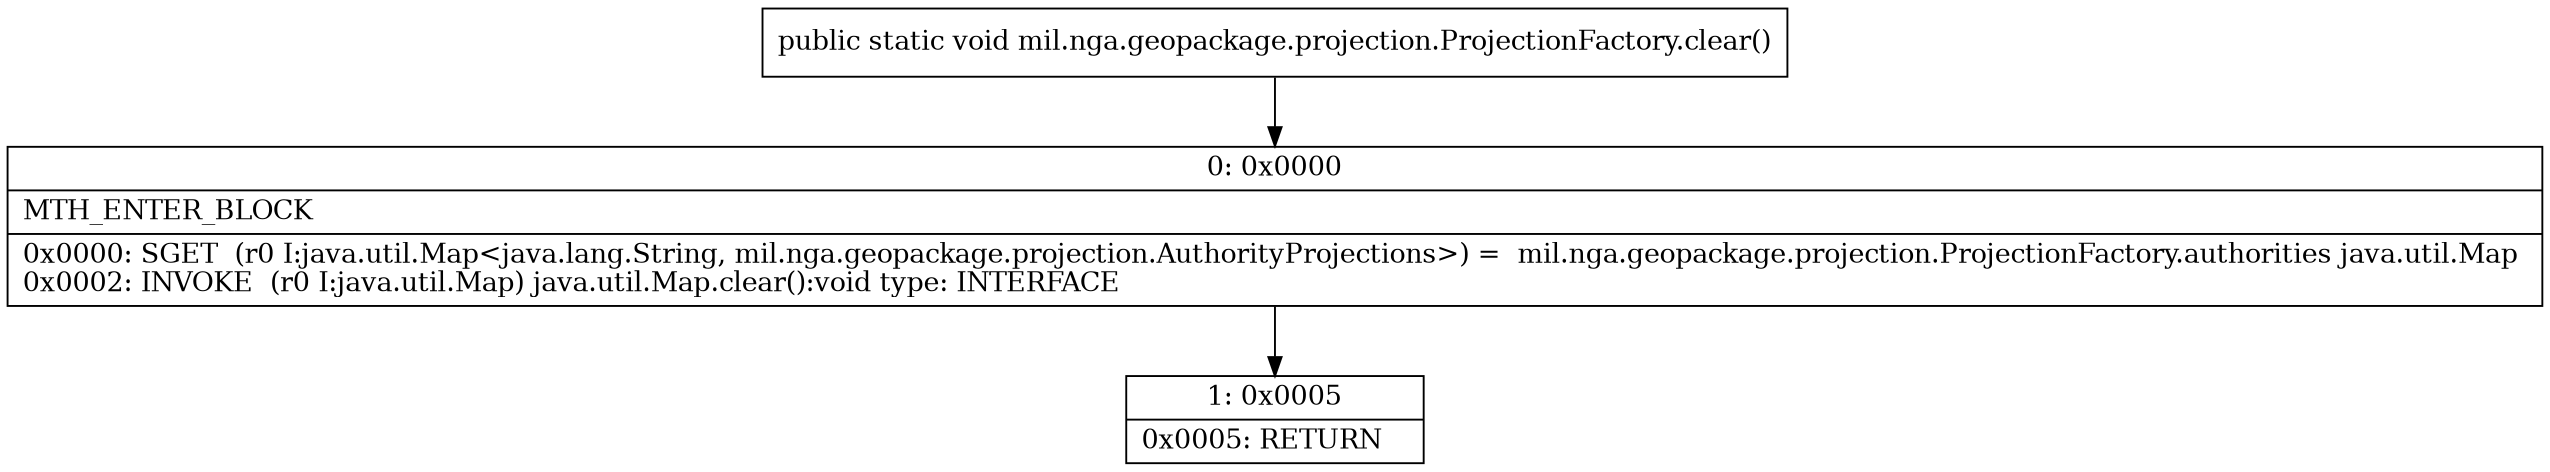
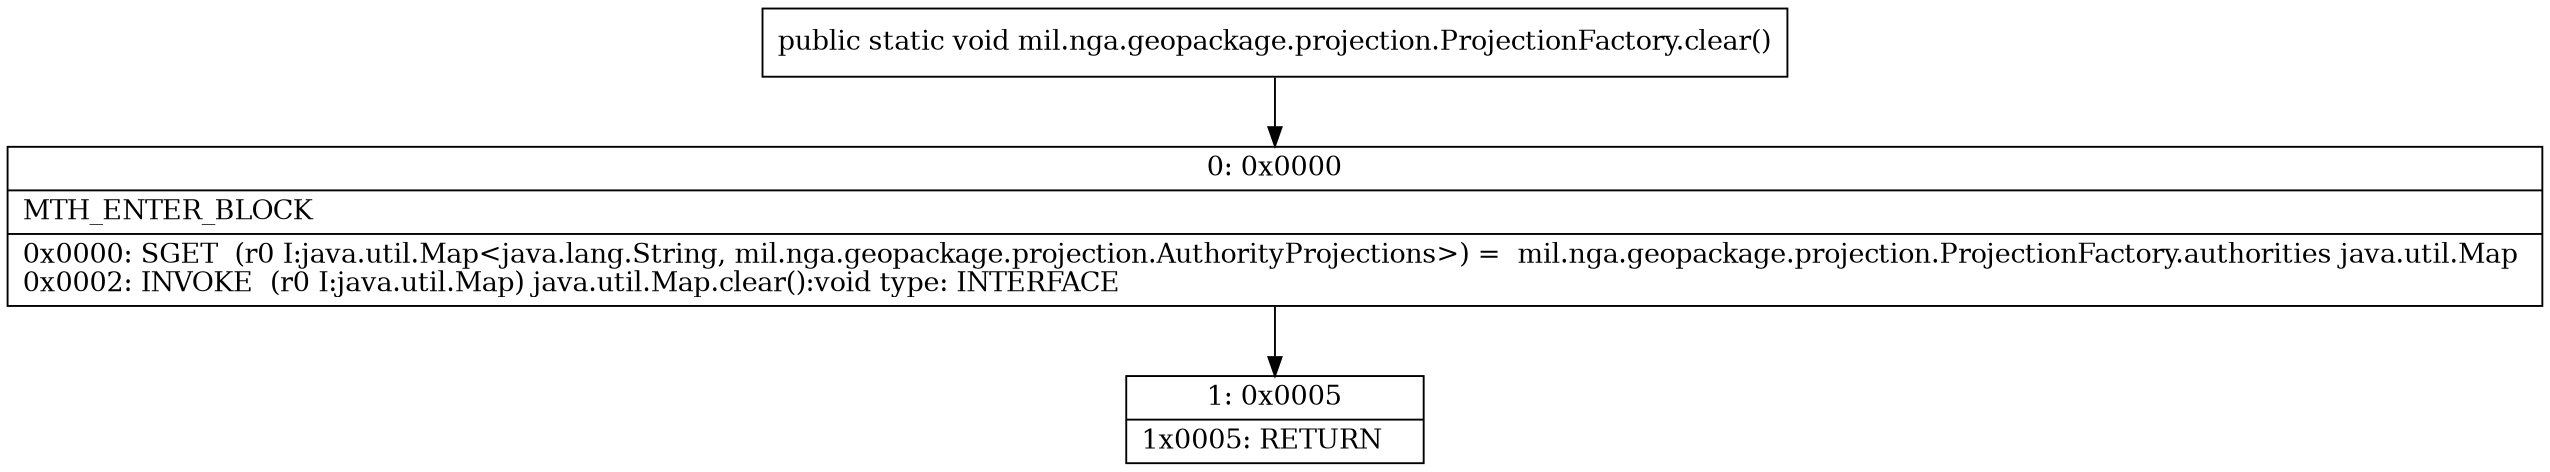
(1275, 440) -> (1275, 440)
